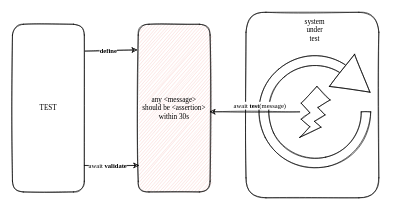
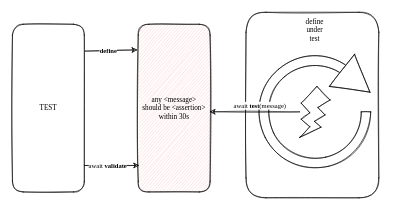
(315, 30) -> (315, 30)
